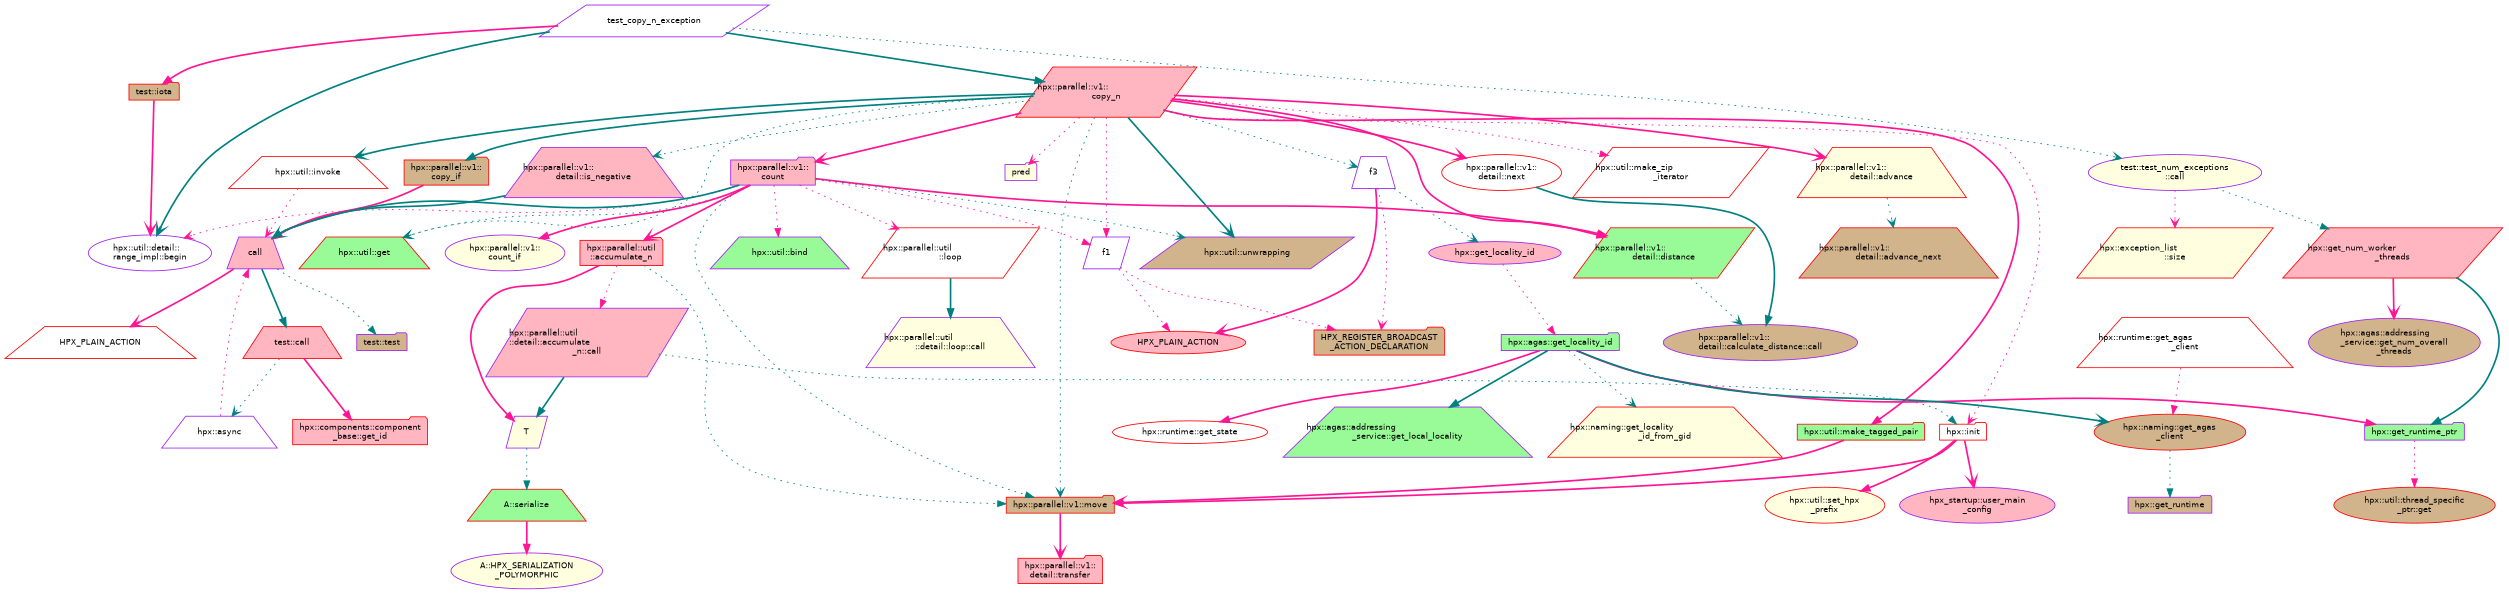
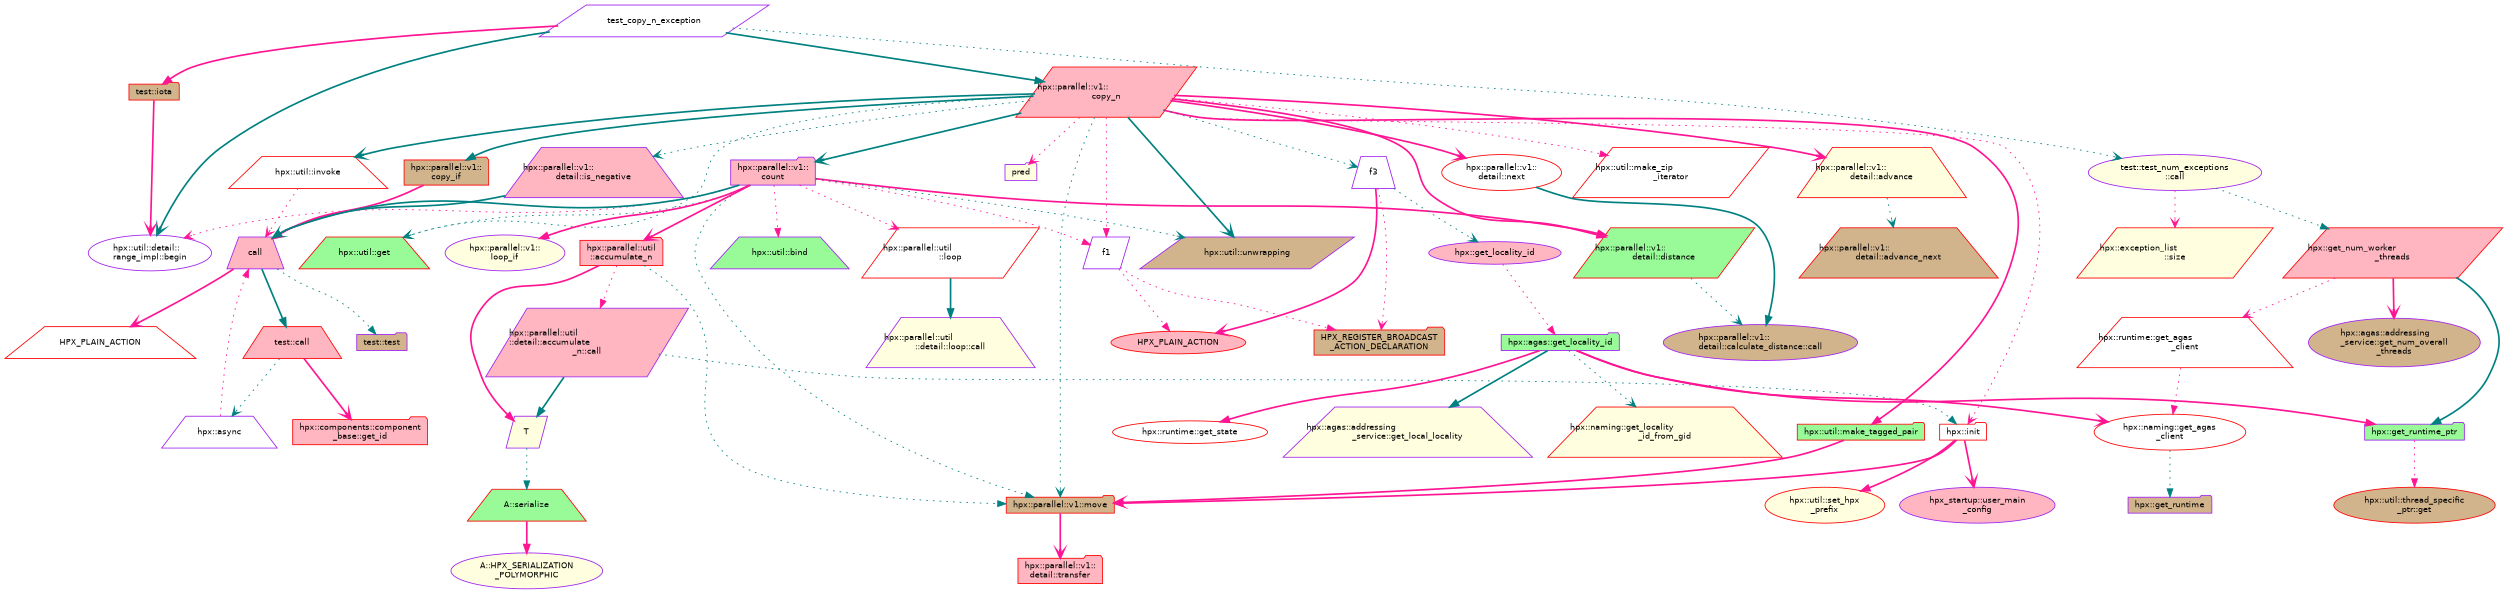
(923, 136) -> (923, 136)
(505, 253) -> (505, 253)
none -> (2293, 296)
(325, 386) -> (325, 386)
(1836, 398) -> (1836, 398)
(1408, 432) -> (1408, 432)
(2170, 432) -> (2170, 432)
